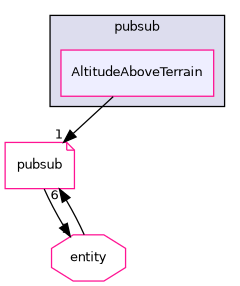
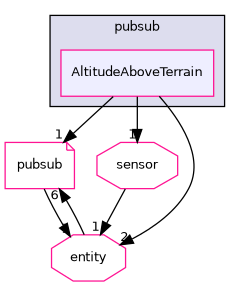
none -> (137, 166)
none -> (193, 176)
